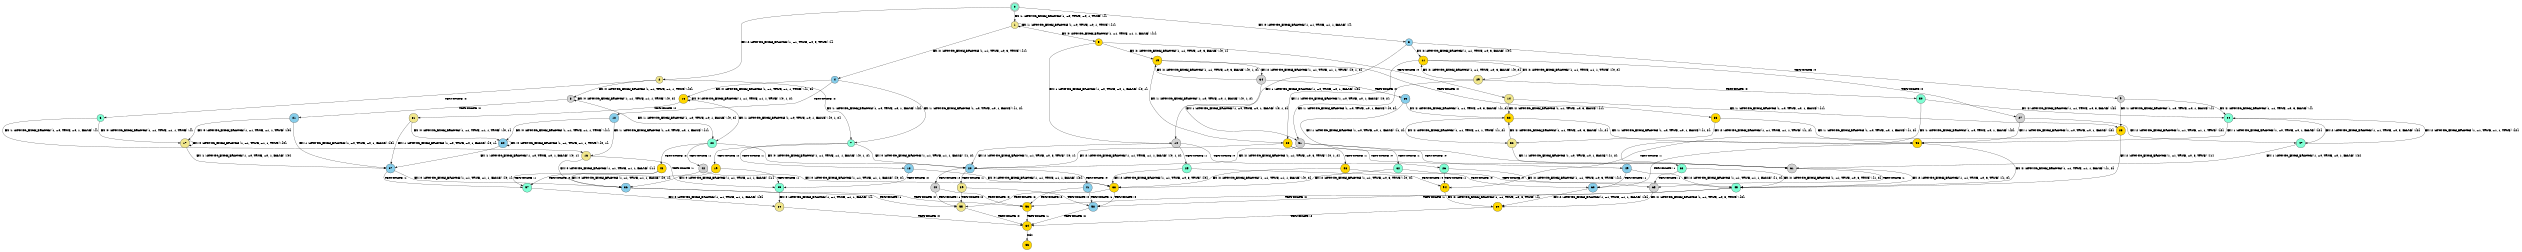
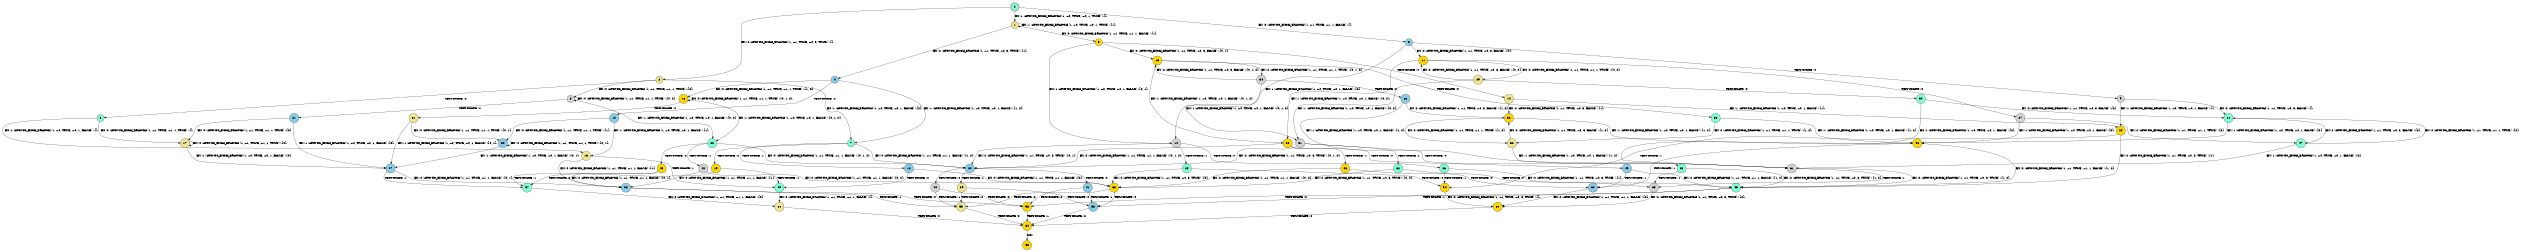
(1716, 118) -> (1716, 118)
